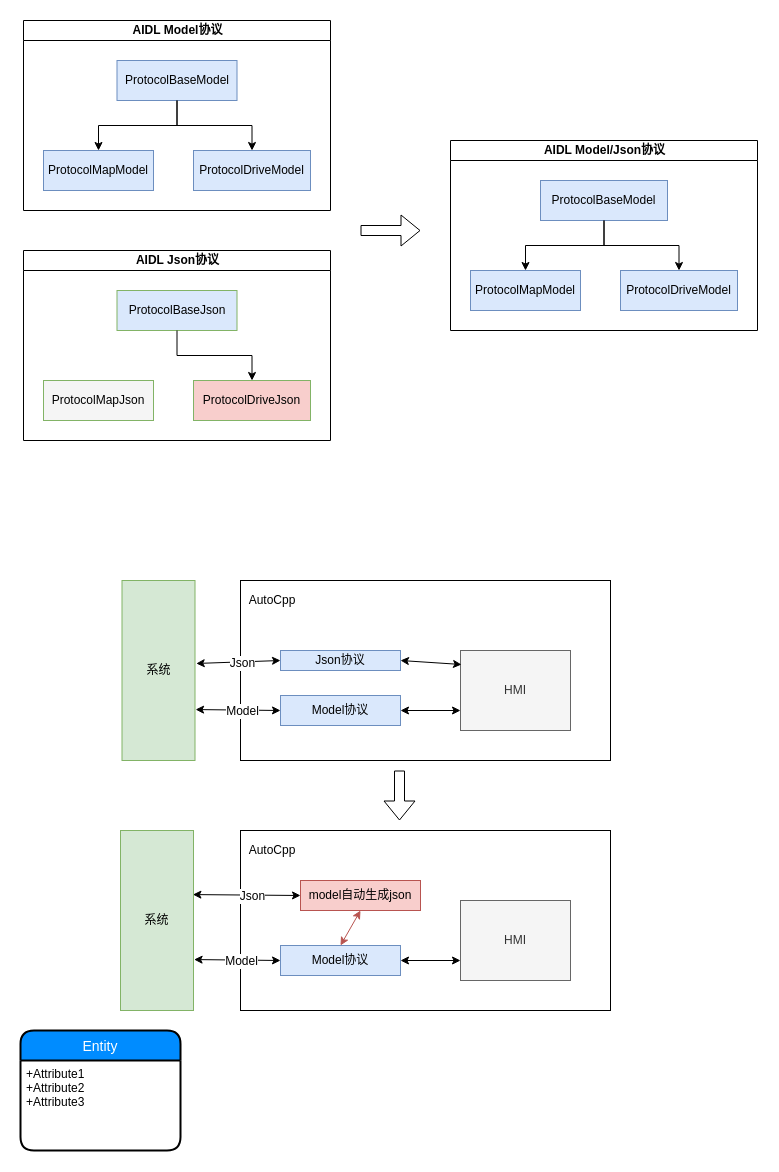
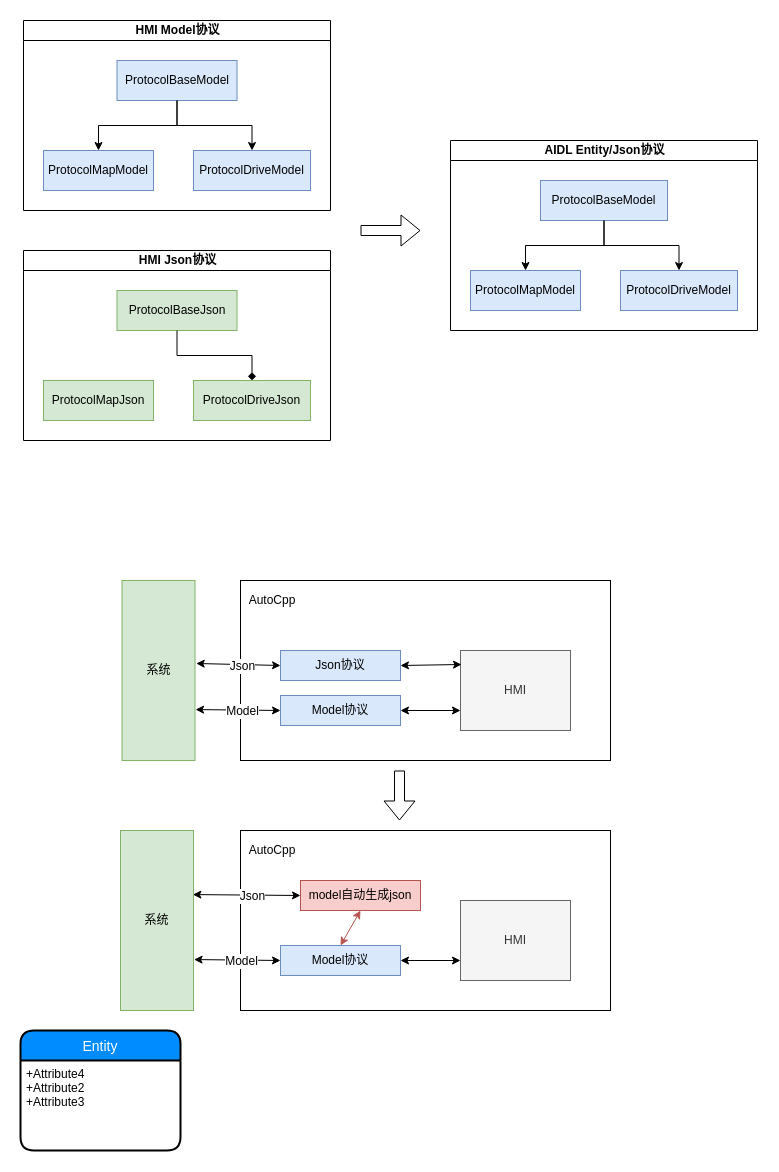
(178, 31) -> (178, 31)
(605, 151) -> (605, 151)
(178, 261) -> (178, 261)
(177, 311) -> (177, 311)
(252, 372) -> (252, 371)
(99, 401) -> (99, 401)
(252, 401) -> (252, 401)
(341, 661) -> (341, 666)
(61, 1074) -> (61, 1074)
